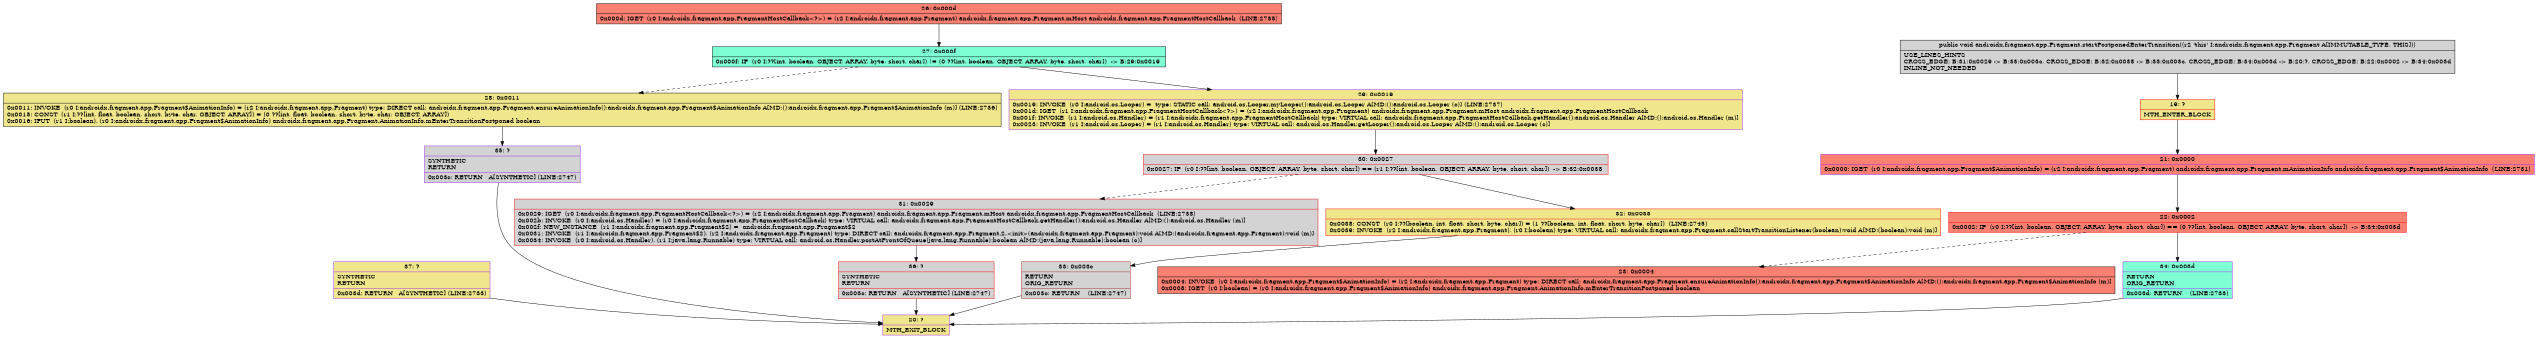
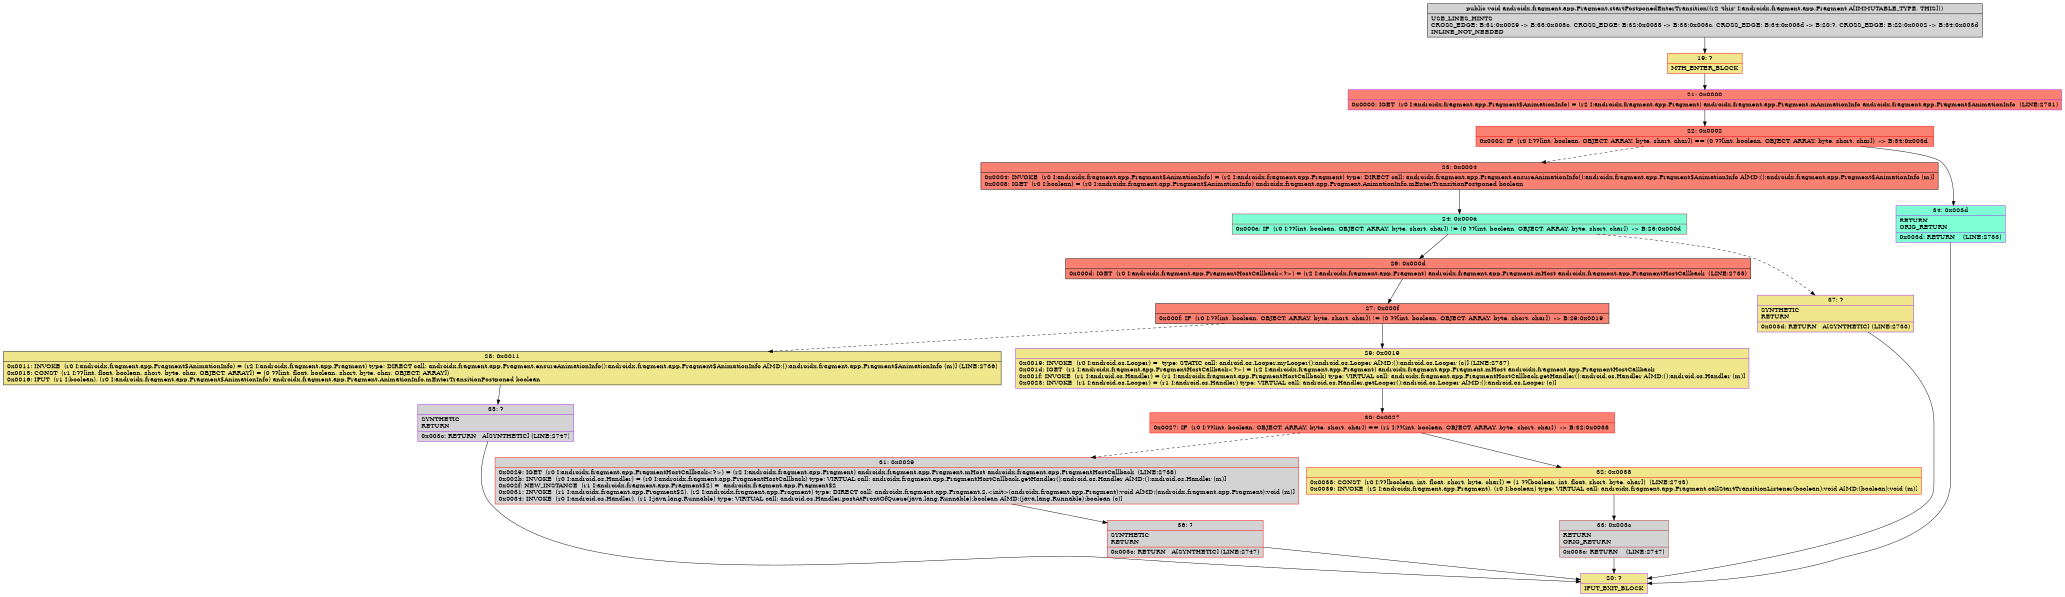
(939, 57) -> (1382, 314)
(1376, 164) -> (1382, 423)
none -> (1460, 224)
(916, 330) -> (1614, 588)
